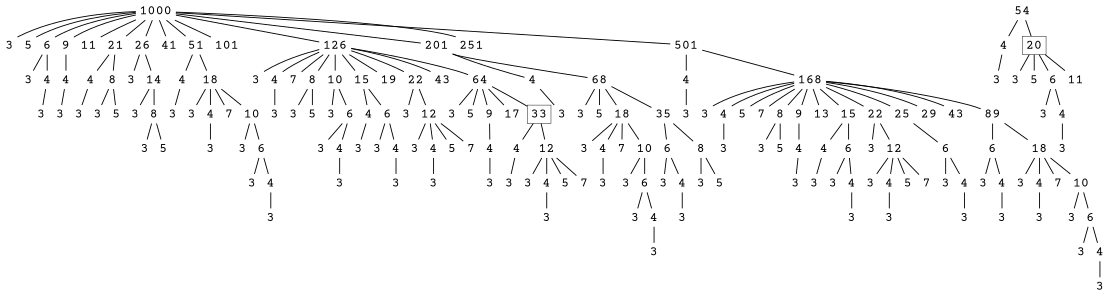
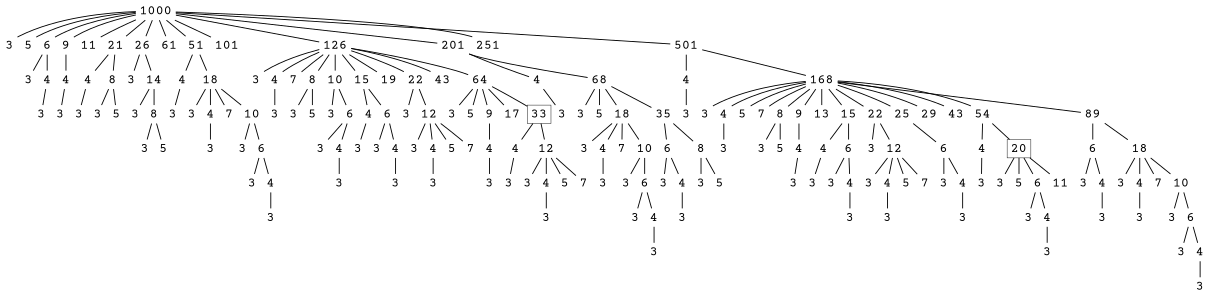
(169, 45) -> (169, 45)
none -> (878, 85)
